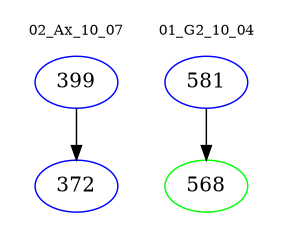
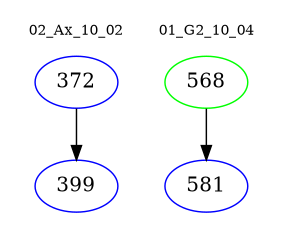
(76, 31) -> (76, 31)
(76, 127) -> (76, 127)
(206, 127) -> (206, 127)
